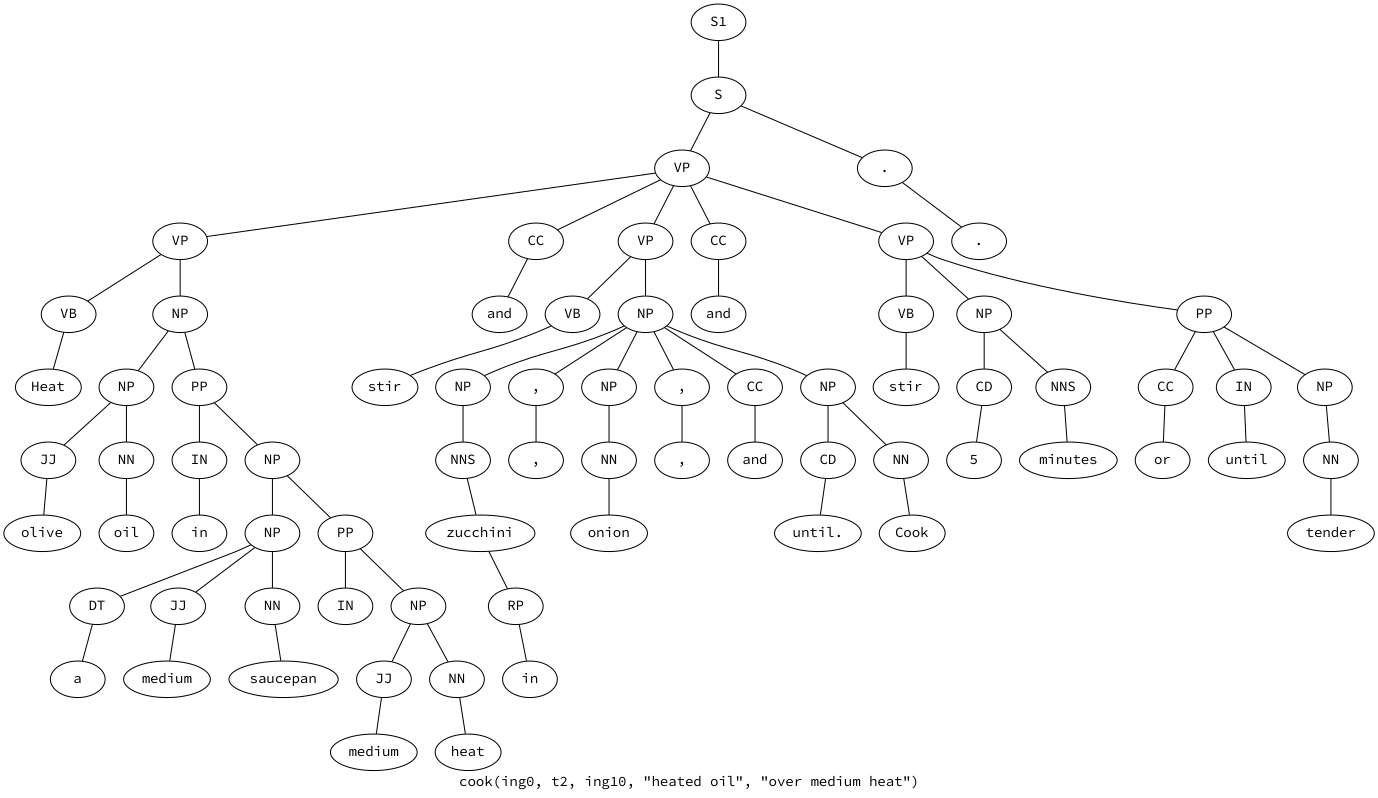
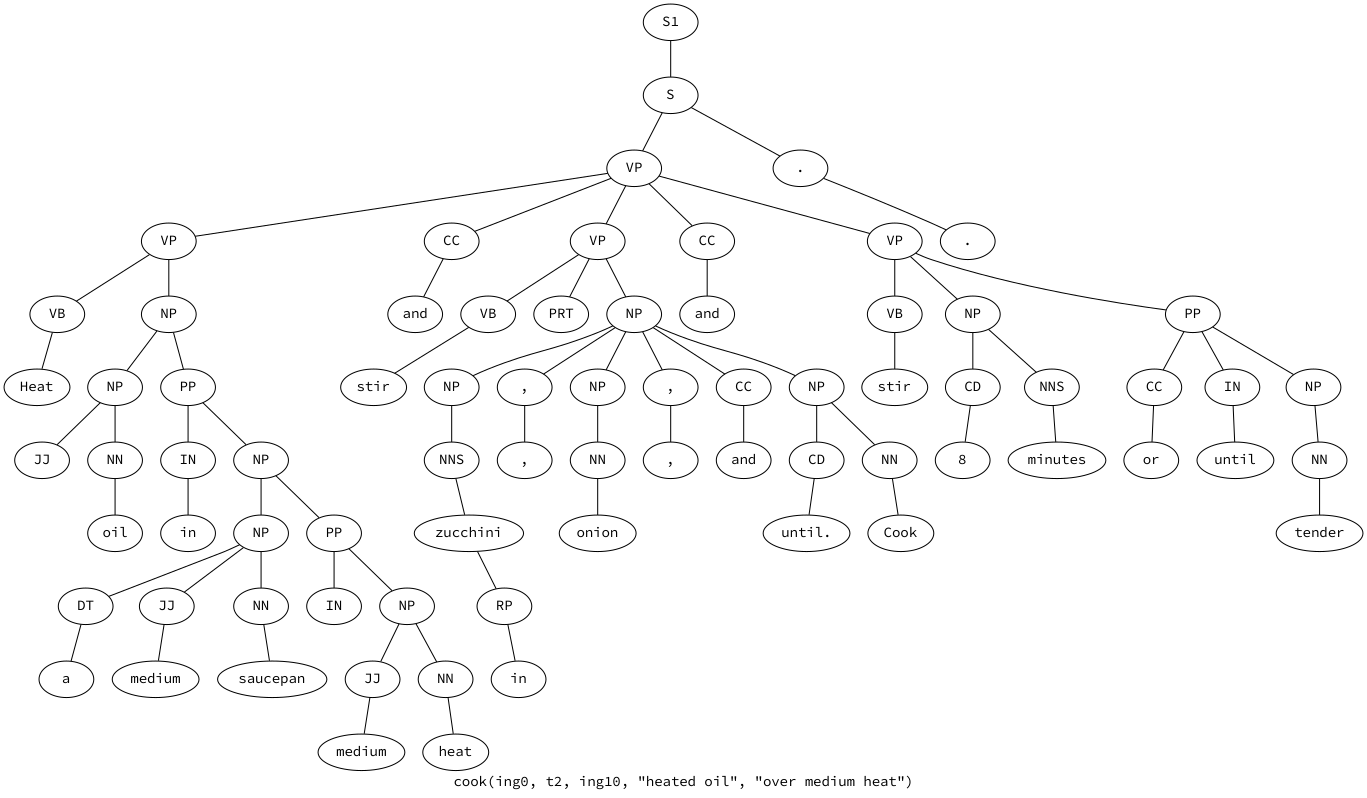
none -> (561, 314)
(974, 460) -> (963, 460)
(42, 533) -> none
